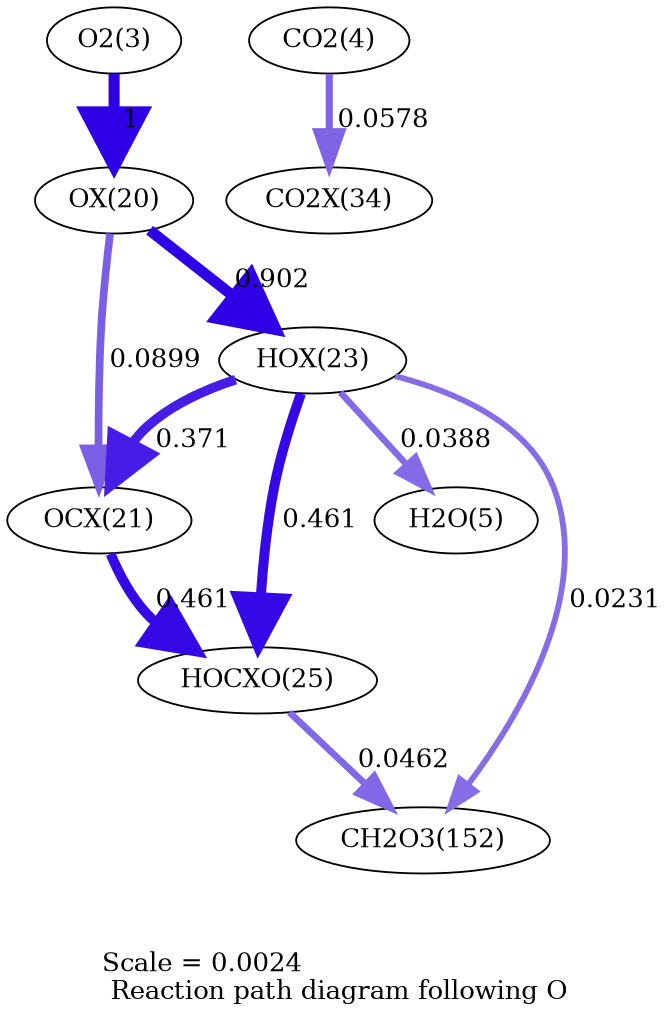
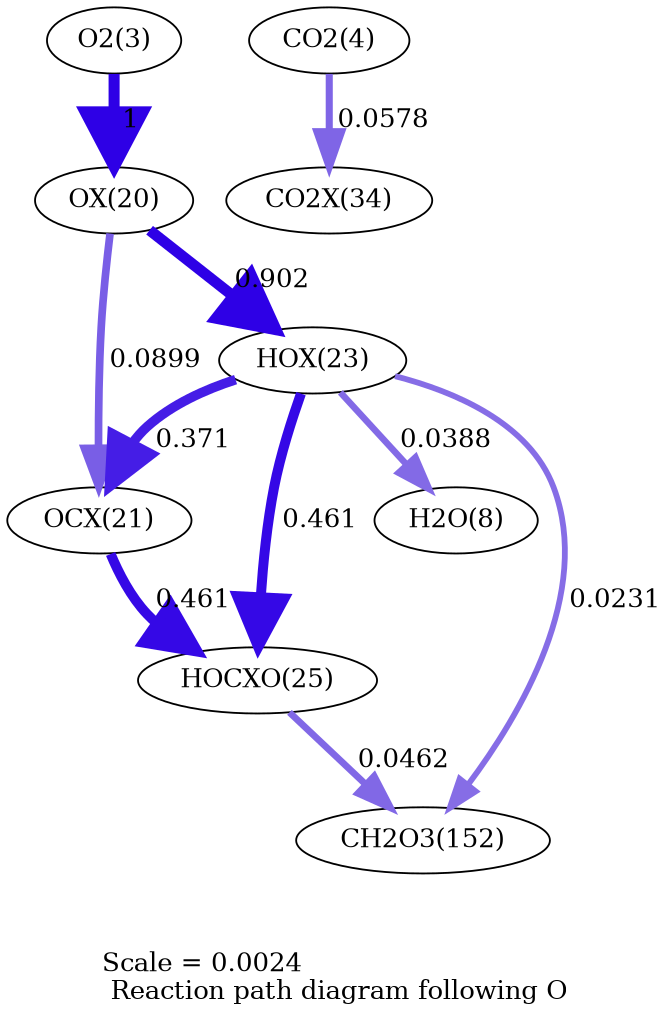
(456, 520) -> (456, 520)
